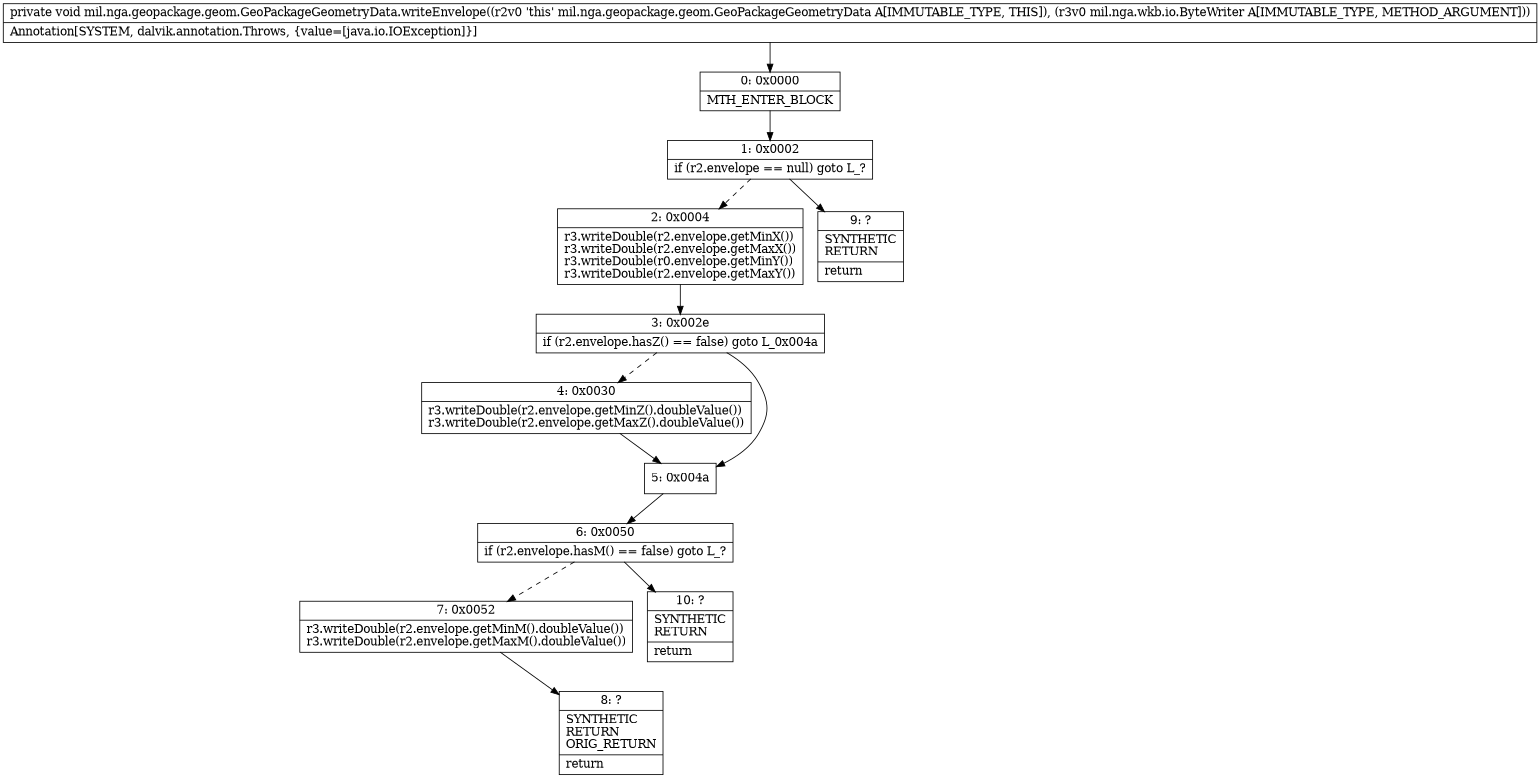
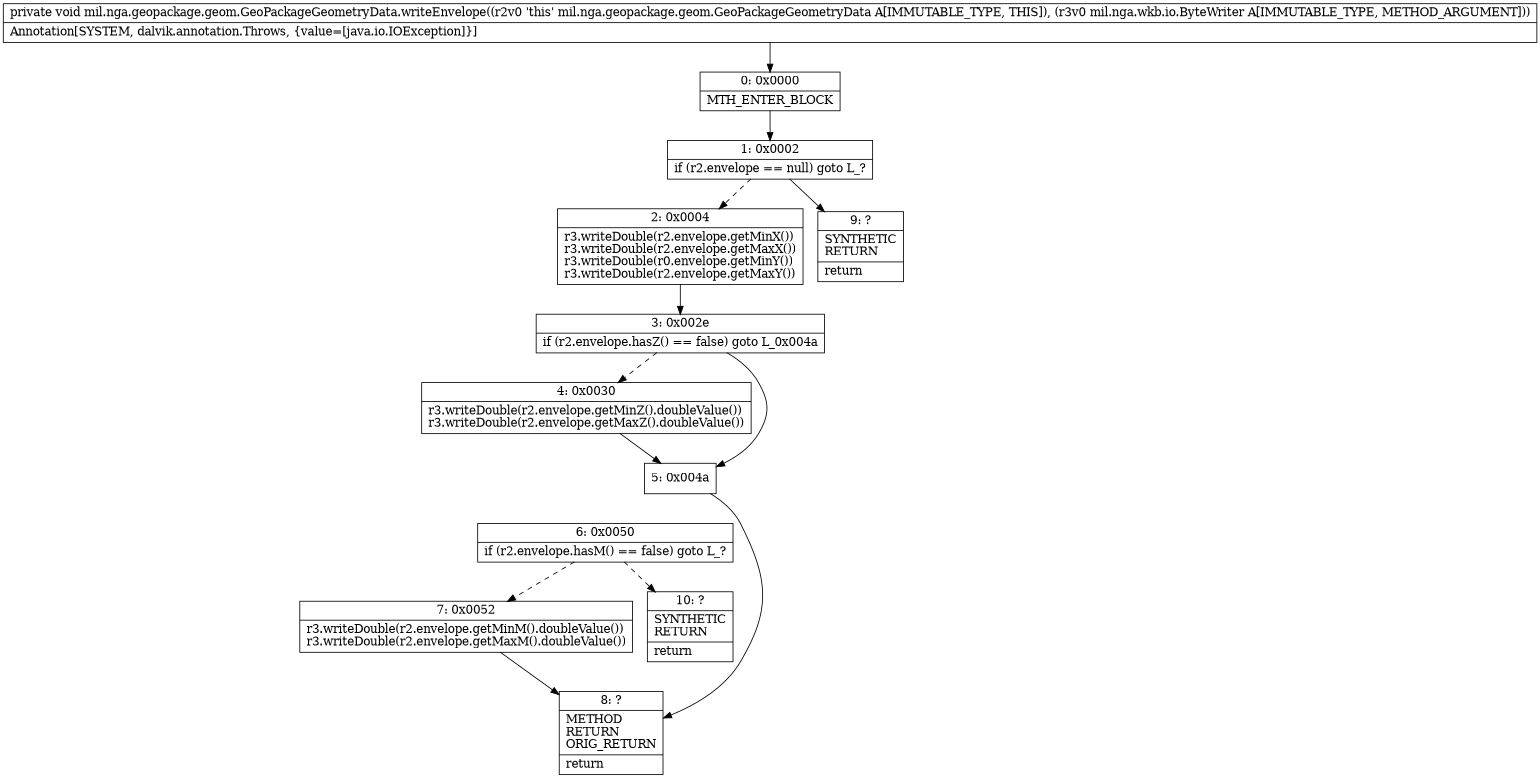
(648, 506) -> (760, 616)
(637, 574) -> (637, 574)
(602, 720) -> (594, 720)
